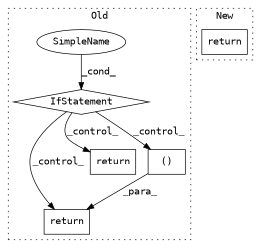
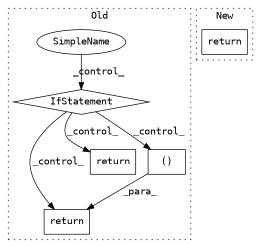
(99, 72) -> (99, 72)
